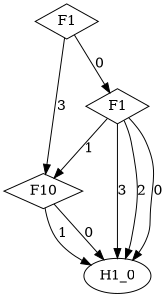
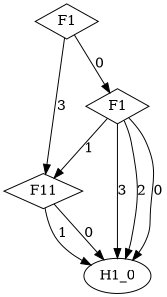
(43, 191) -> (43, 191)
